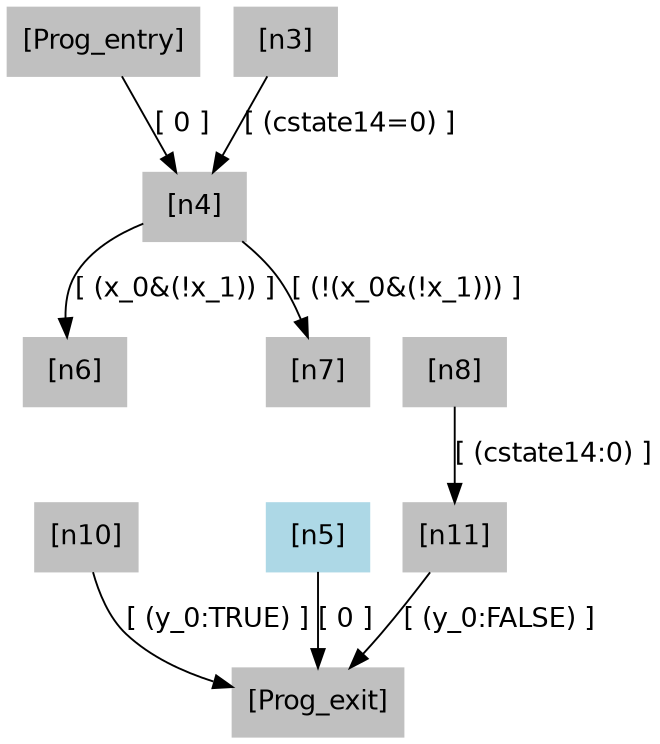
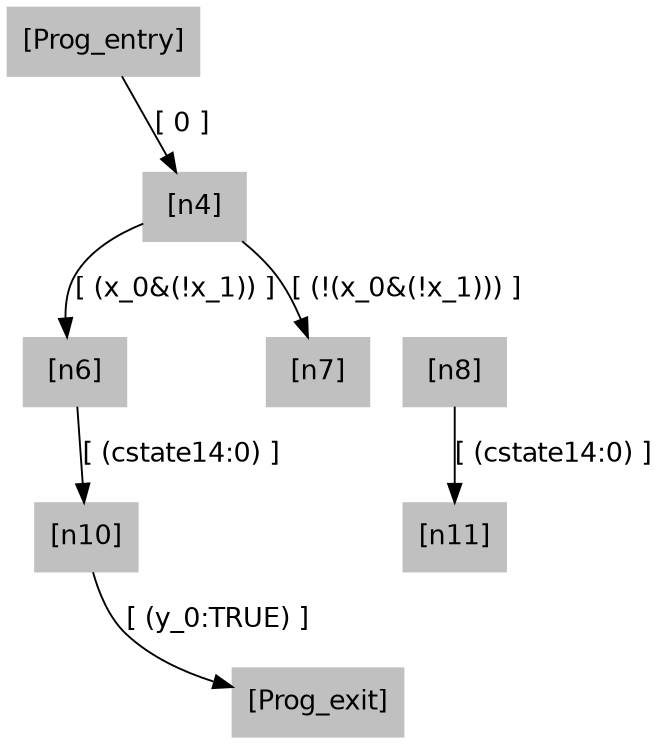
(286, 42) -> none
none -> (80, 445)
(318, 537) -> none
(397, 614) -> none
